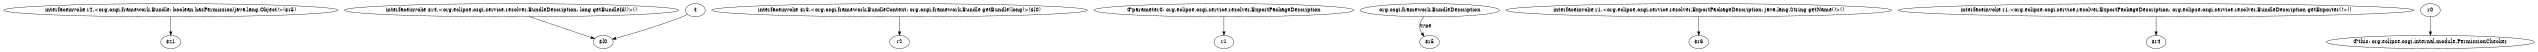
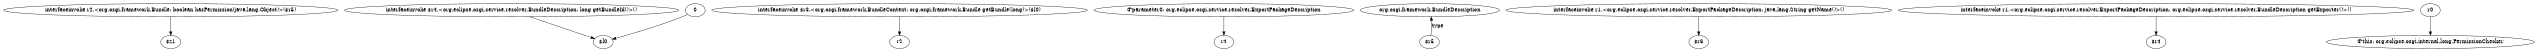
(695, 10) -> (695, 10)
(1420, 25) -> (1432, 28)
(1224, 42) -> (1224, 42)
(2430, 42) -> (2430, 42)
